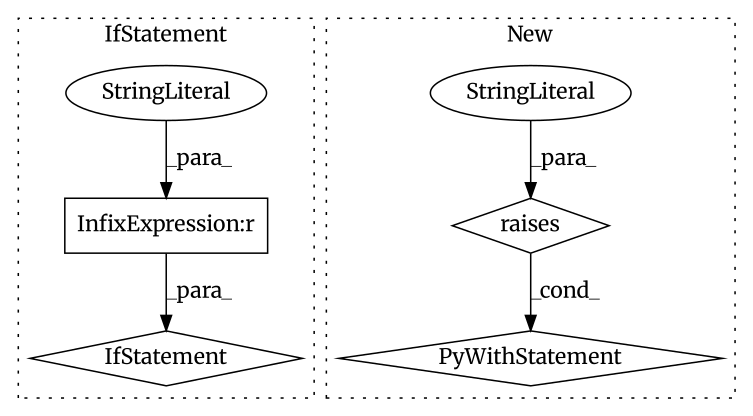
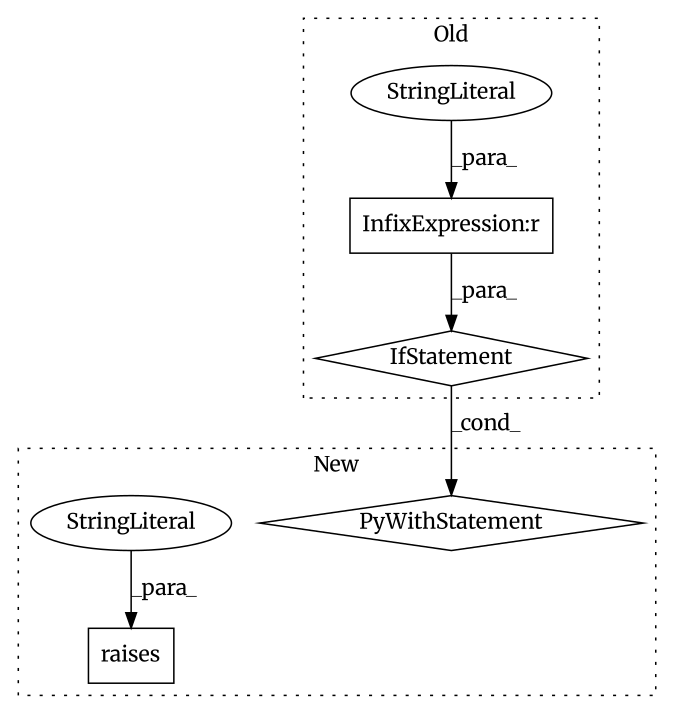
(166, 36) -> (451, 36)
(531, 226) -> (131, 656)
(531, 284) -> (451, 433)
